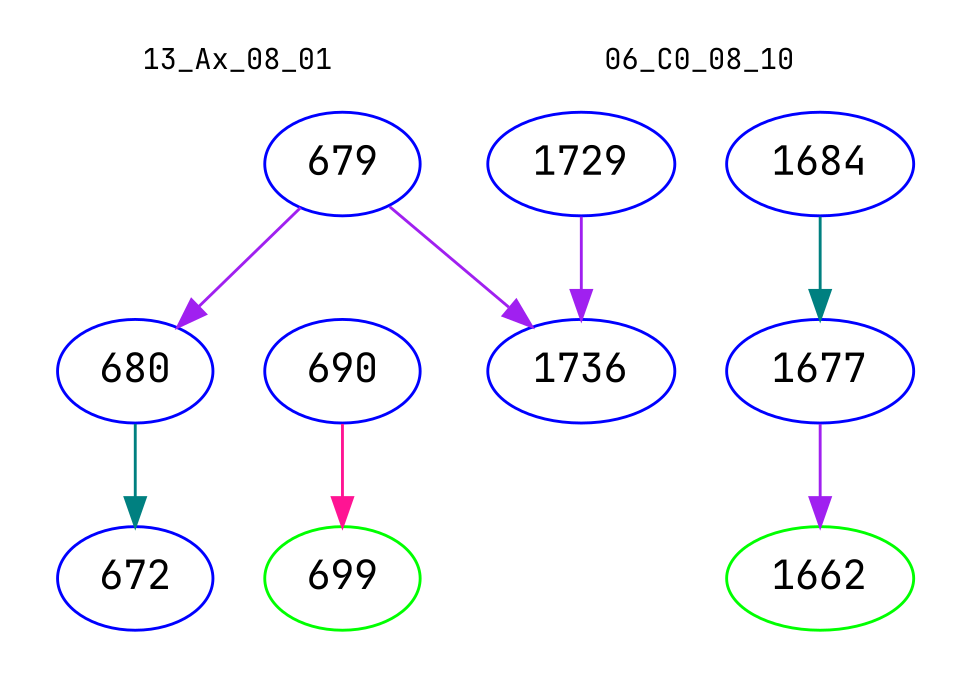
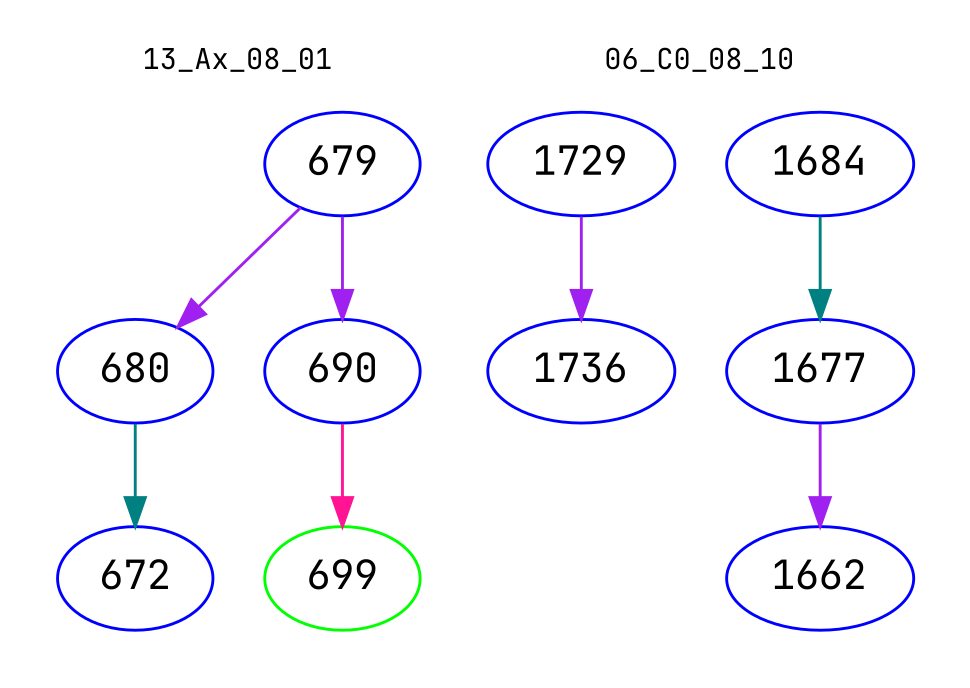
(425, 237) -> (342, 254)
(820, 578) -> (820, 578)
